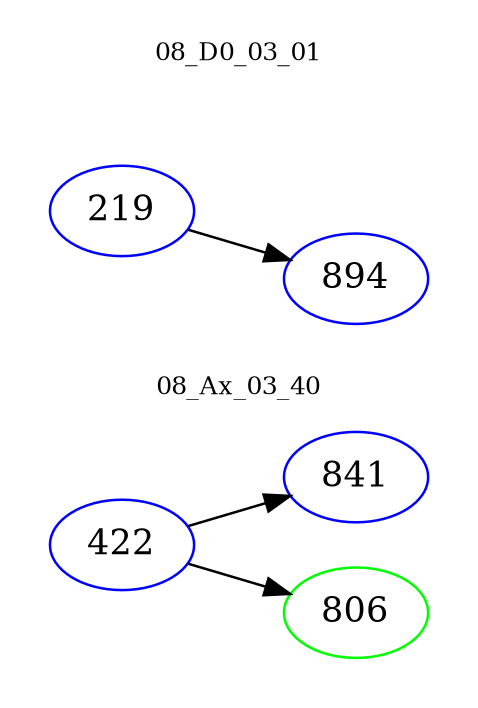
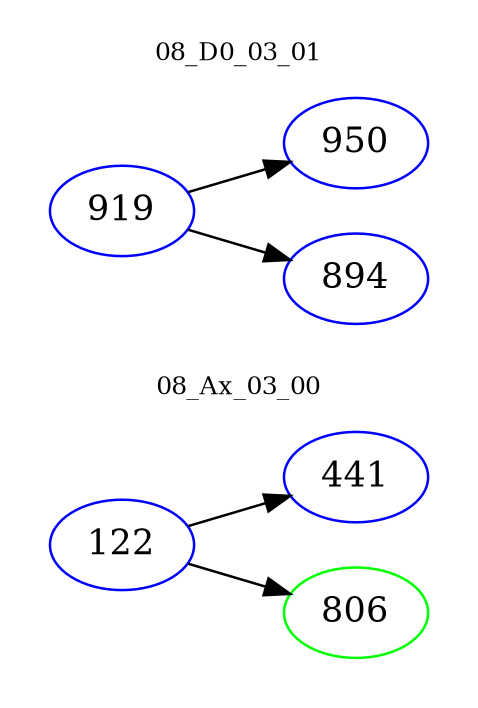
none -> (356, 143)
(122, 211) -> (122, 211)
(239, 388) -> (239, 388)
(356, 477) -> (356, 477)
(122, 545) -> (122, 545)
